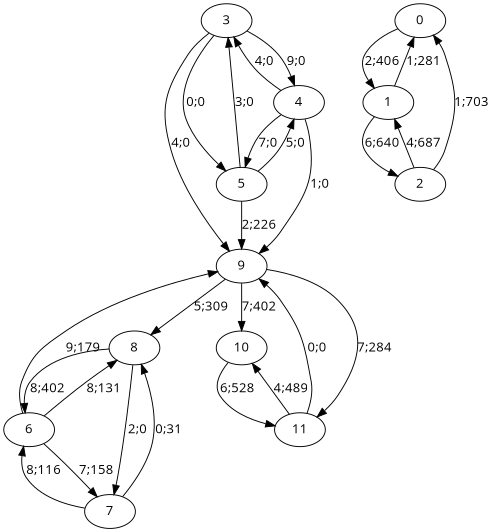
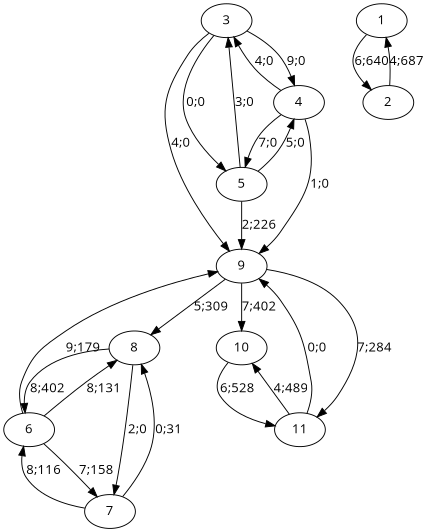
(420, 21) -> none
